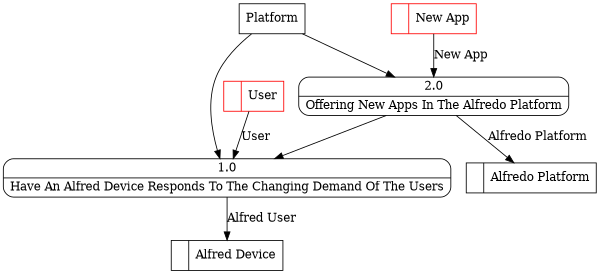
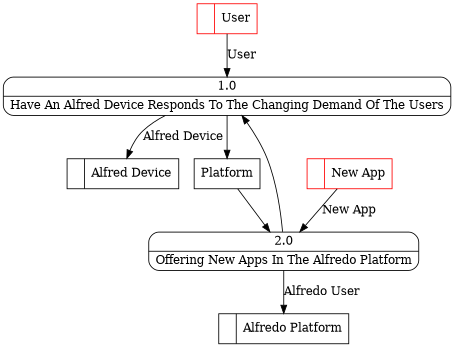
(213, 86) -> (227, 133)
(538, 137) -> (322, 292)
(262, 219) -> (183, 137)
